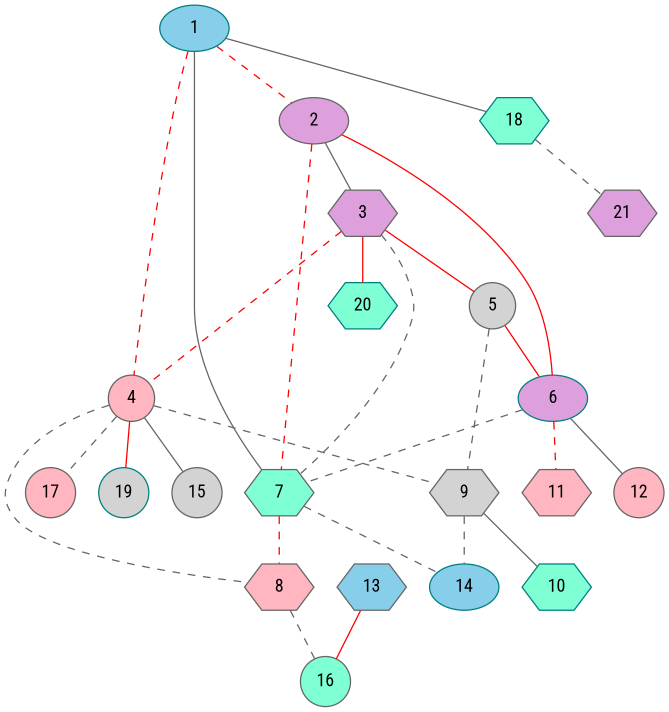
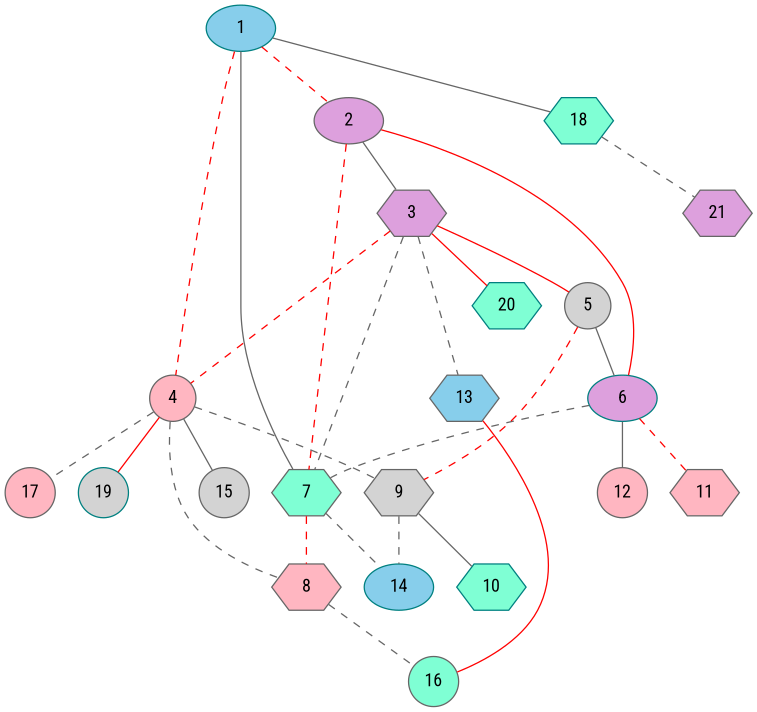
none -> (438, 306)
(522, 351) -> (605, 352)
(478, 399) -> (522, 409)
